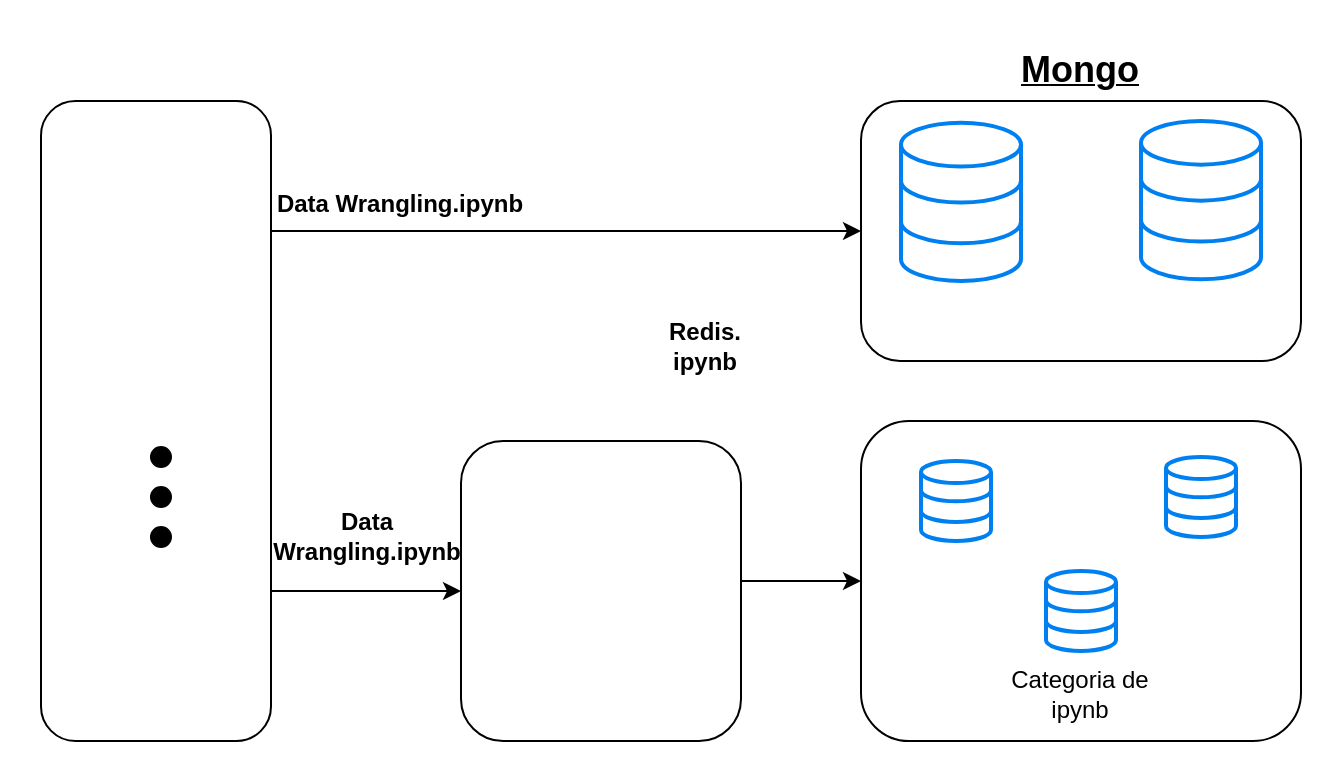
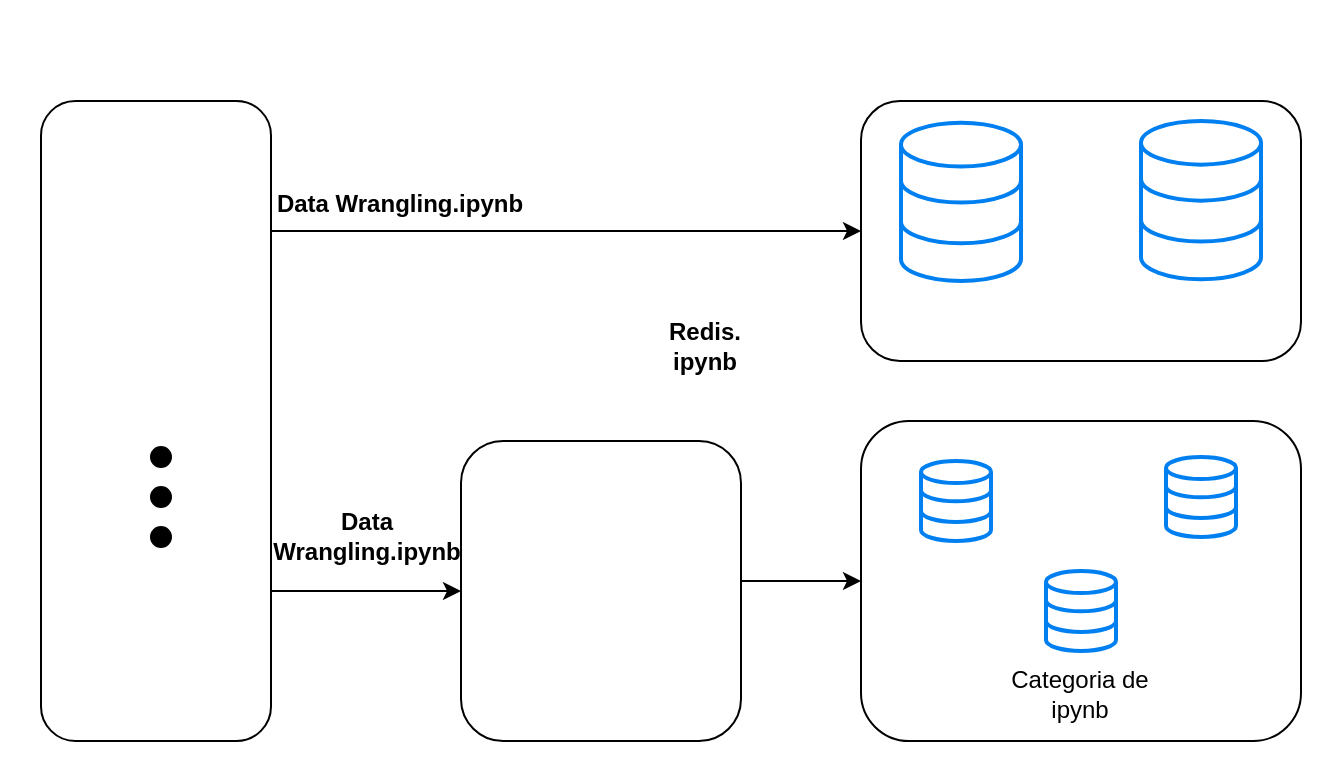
(1081, 71) -> none
